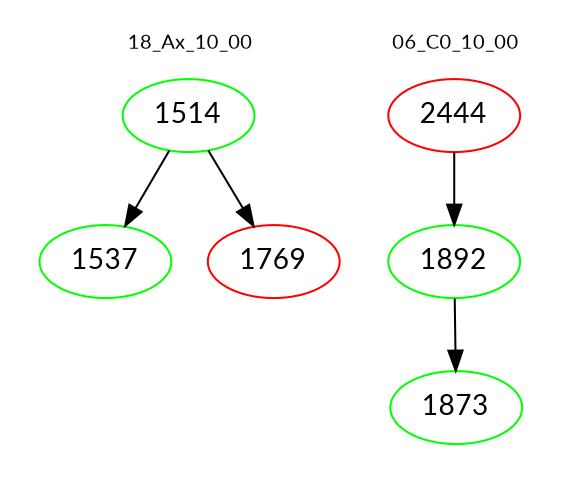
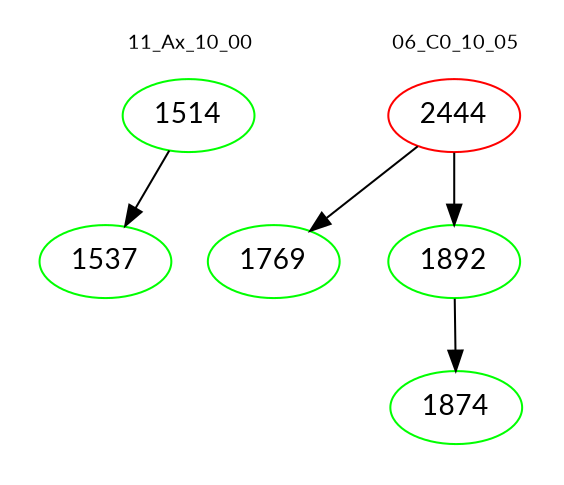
(191, 44) -> (191, 44)
(456, 44) -> (456, 44)
(226, 179) -> (386, 171)
(274, 262) -> (274, 262)
(456, 408) -> (456, 408)
